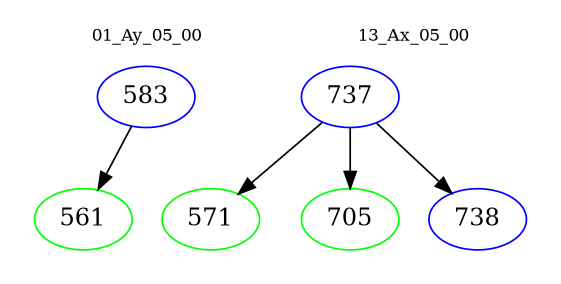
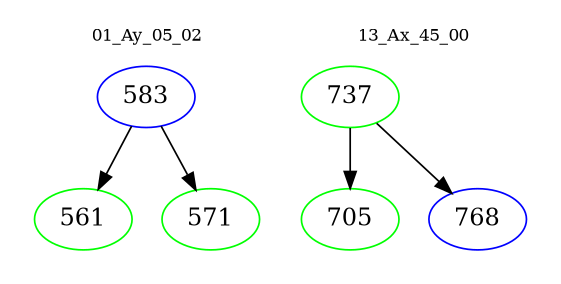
(147, 37) -> (147, 37)
(414, 37) -> (414, 37)
(350, 97) -> (350, 97)
(299, 142) -> (174, 150)
(478, 219) -> (478, 219)
